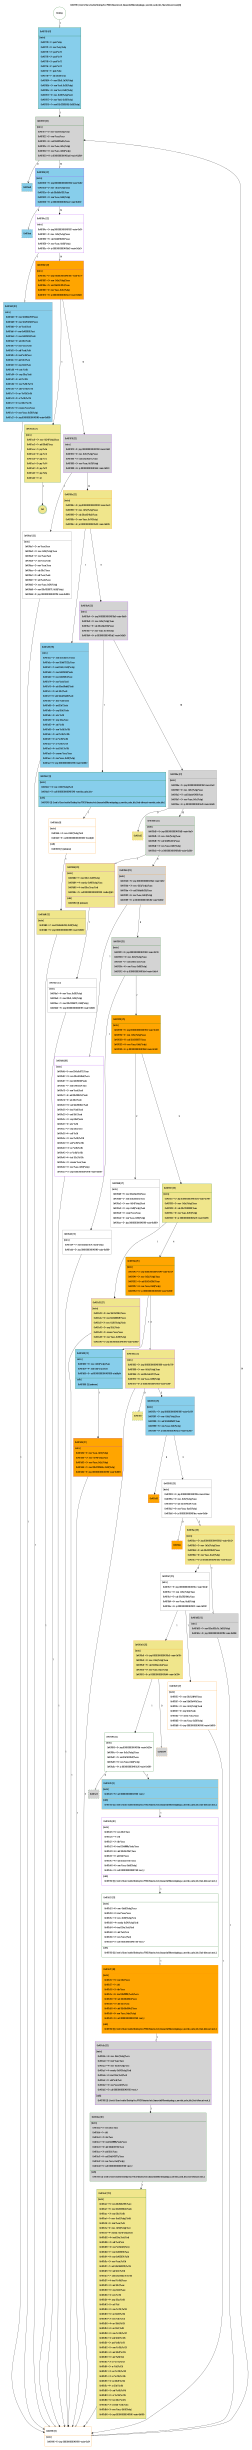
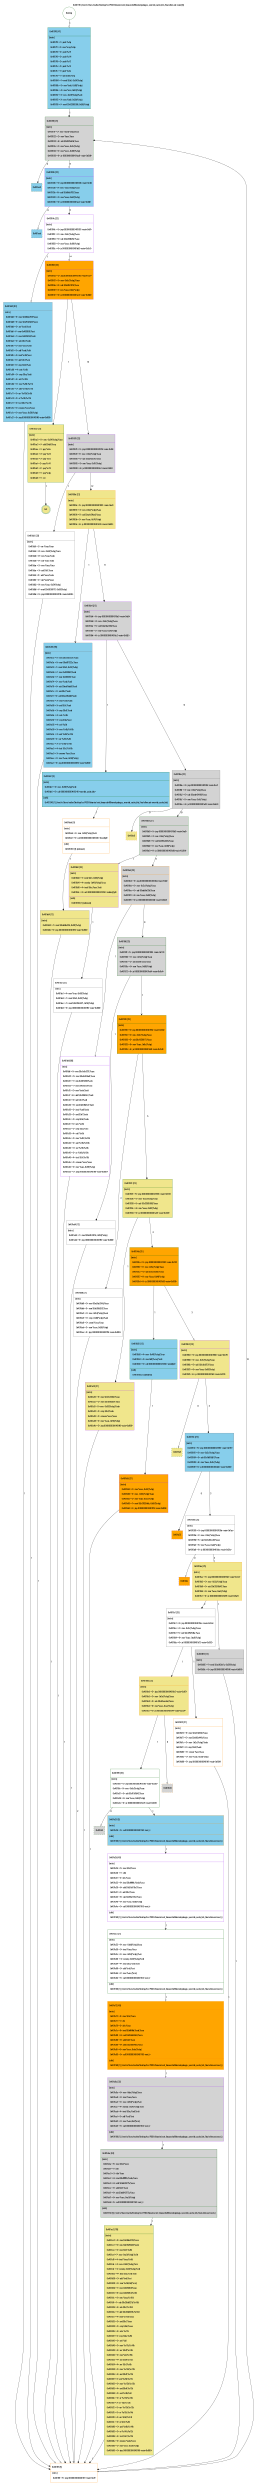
(84, 1905) -> (77, 1898)
